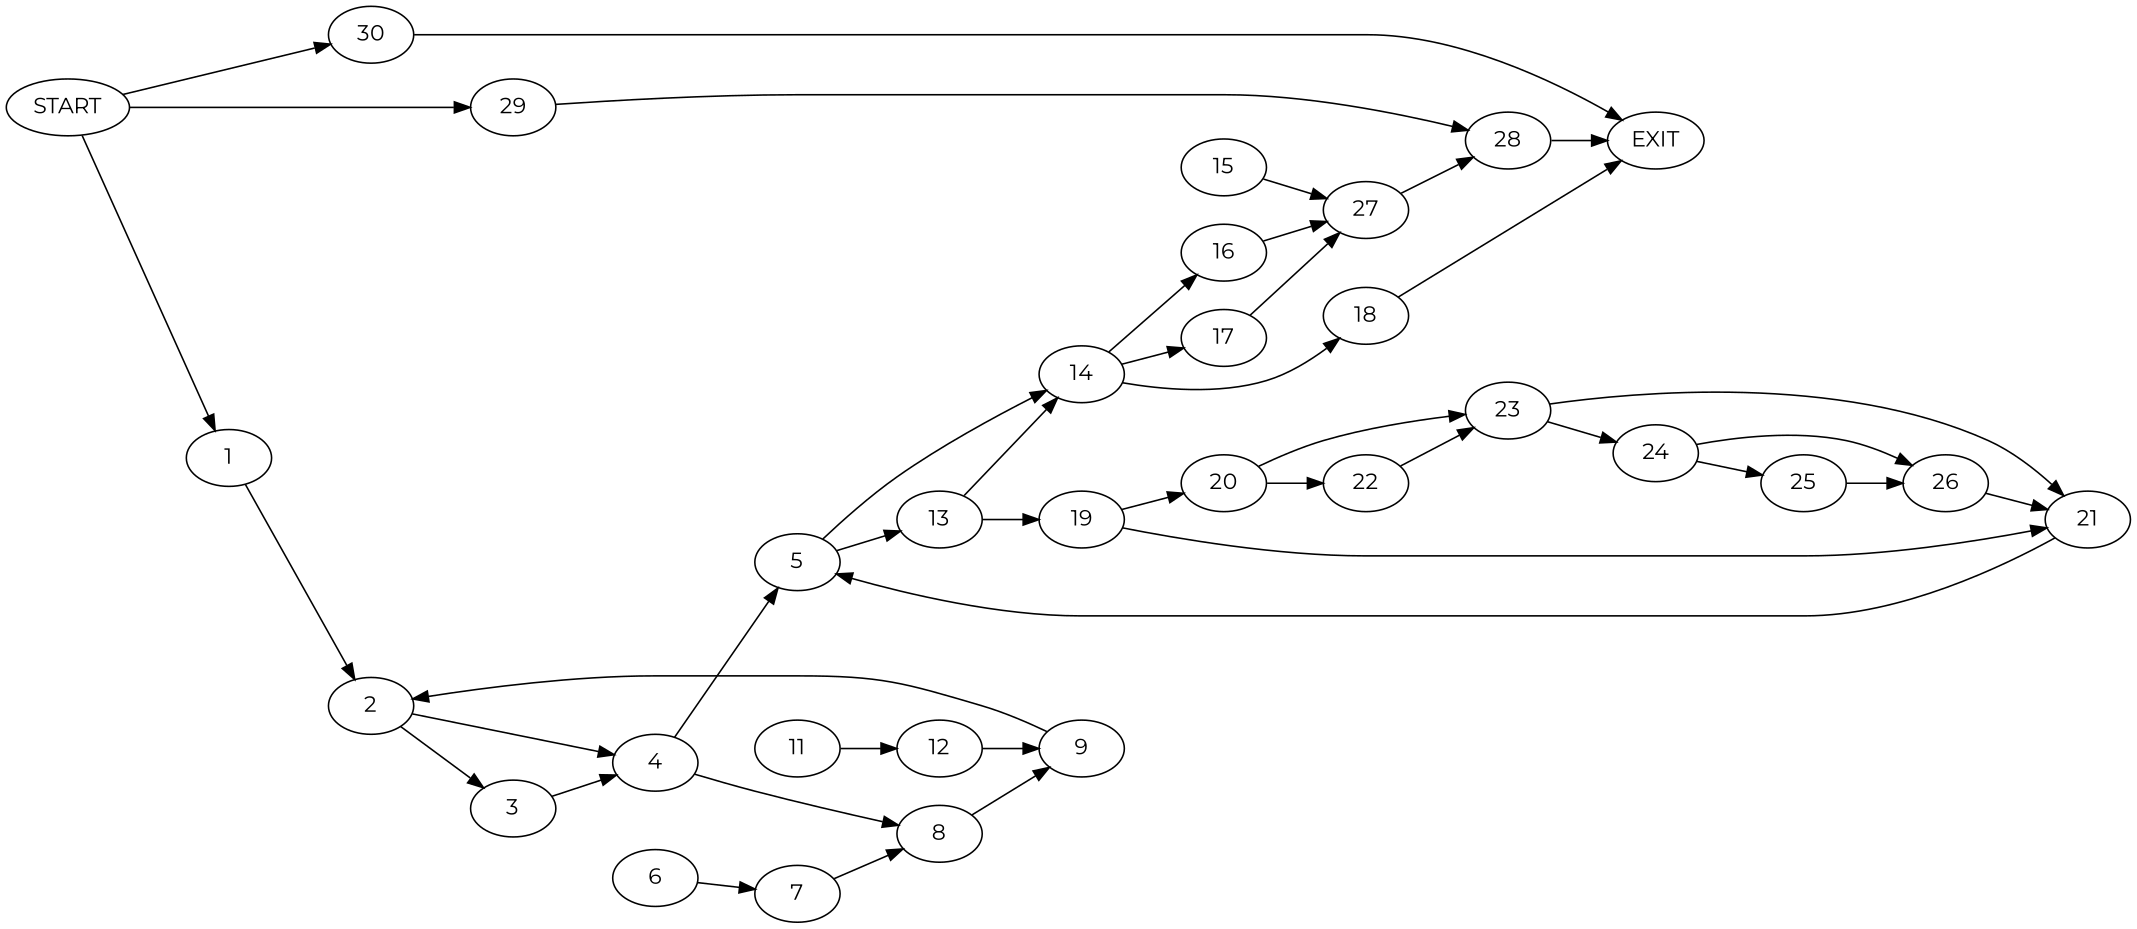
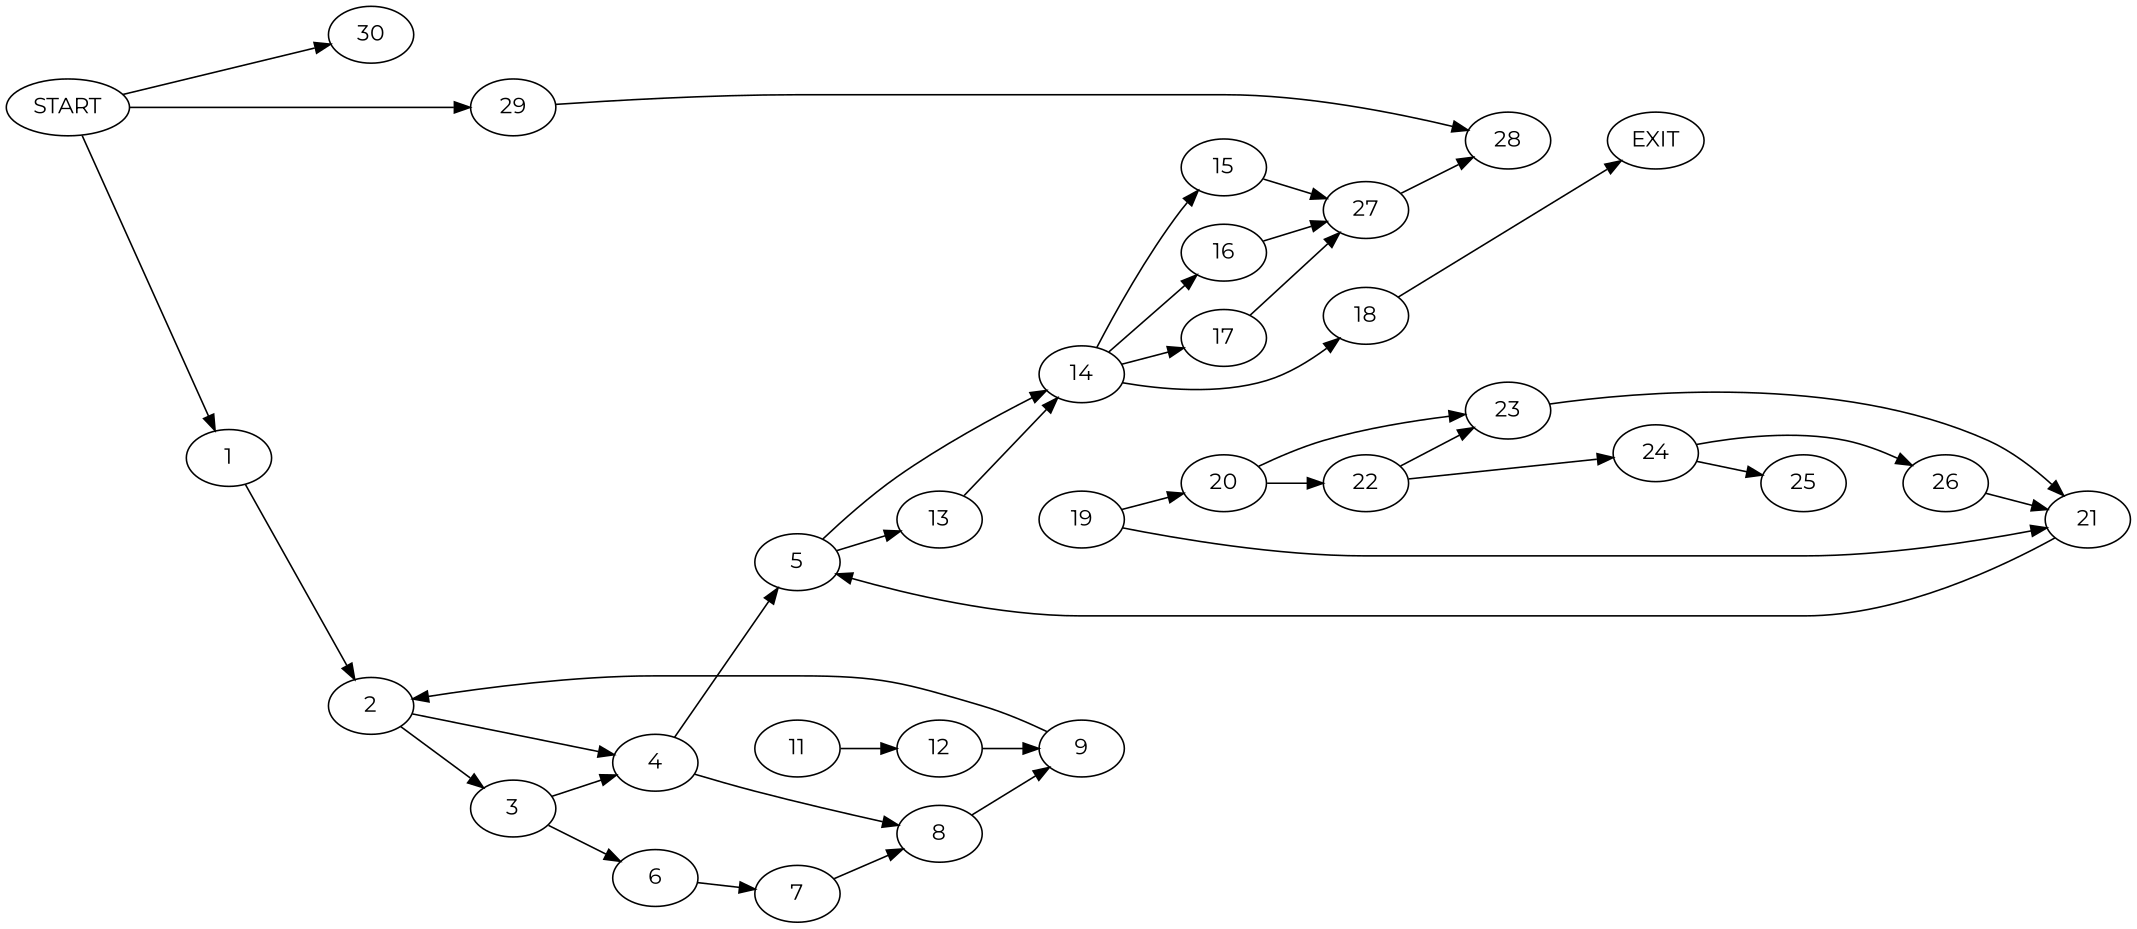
(1019, 35) -> none
(1571, 141) -> none
none -> (1139, 273)
(1574, 430) -> (1503, 469)
(1867, 483) -> none
(1003, 520) -> none
none -> (577, 840)
